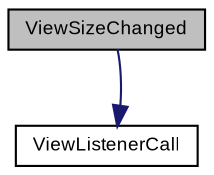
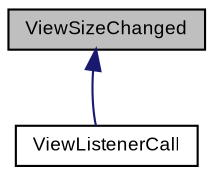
(121, 77) -> (93, 99)
